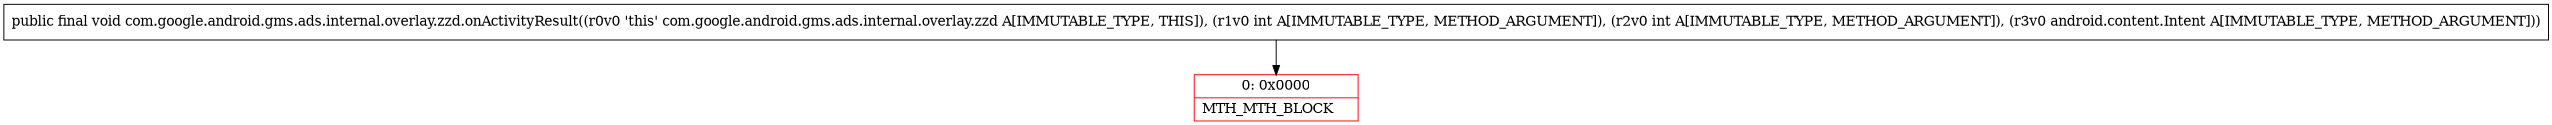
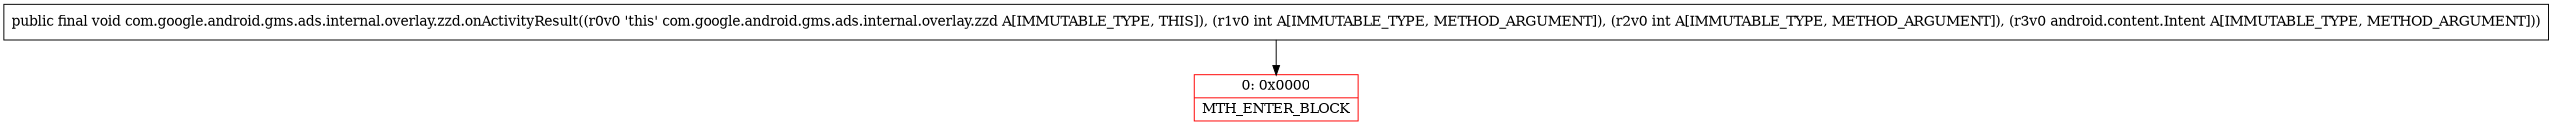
(1268, 109) -> (1276, 109)
